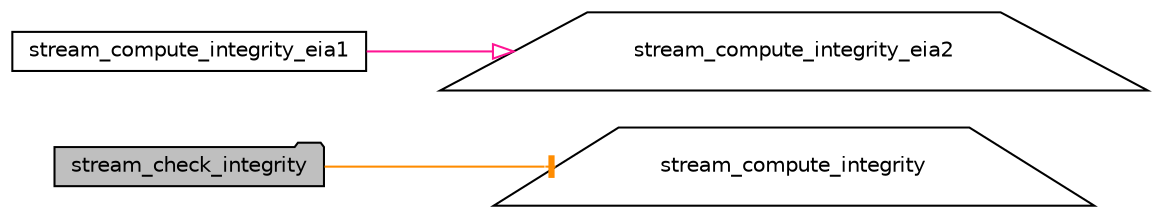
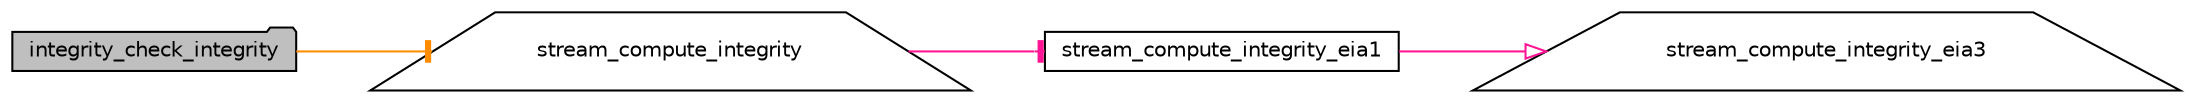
(794, 51) -> (1827, 51)
none -> (971, 51)
(189, 167) -> (154, 51)
